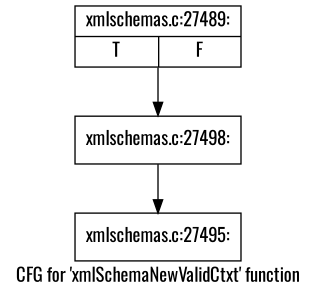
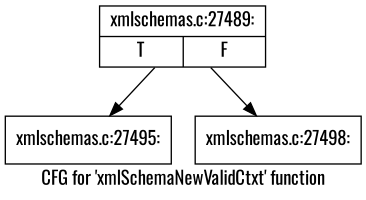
(158, 182) -> (137, 87)
